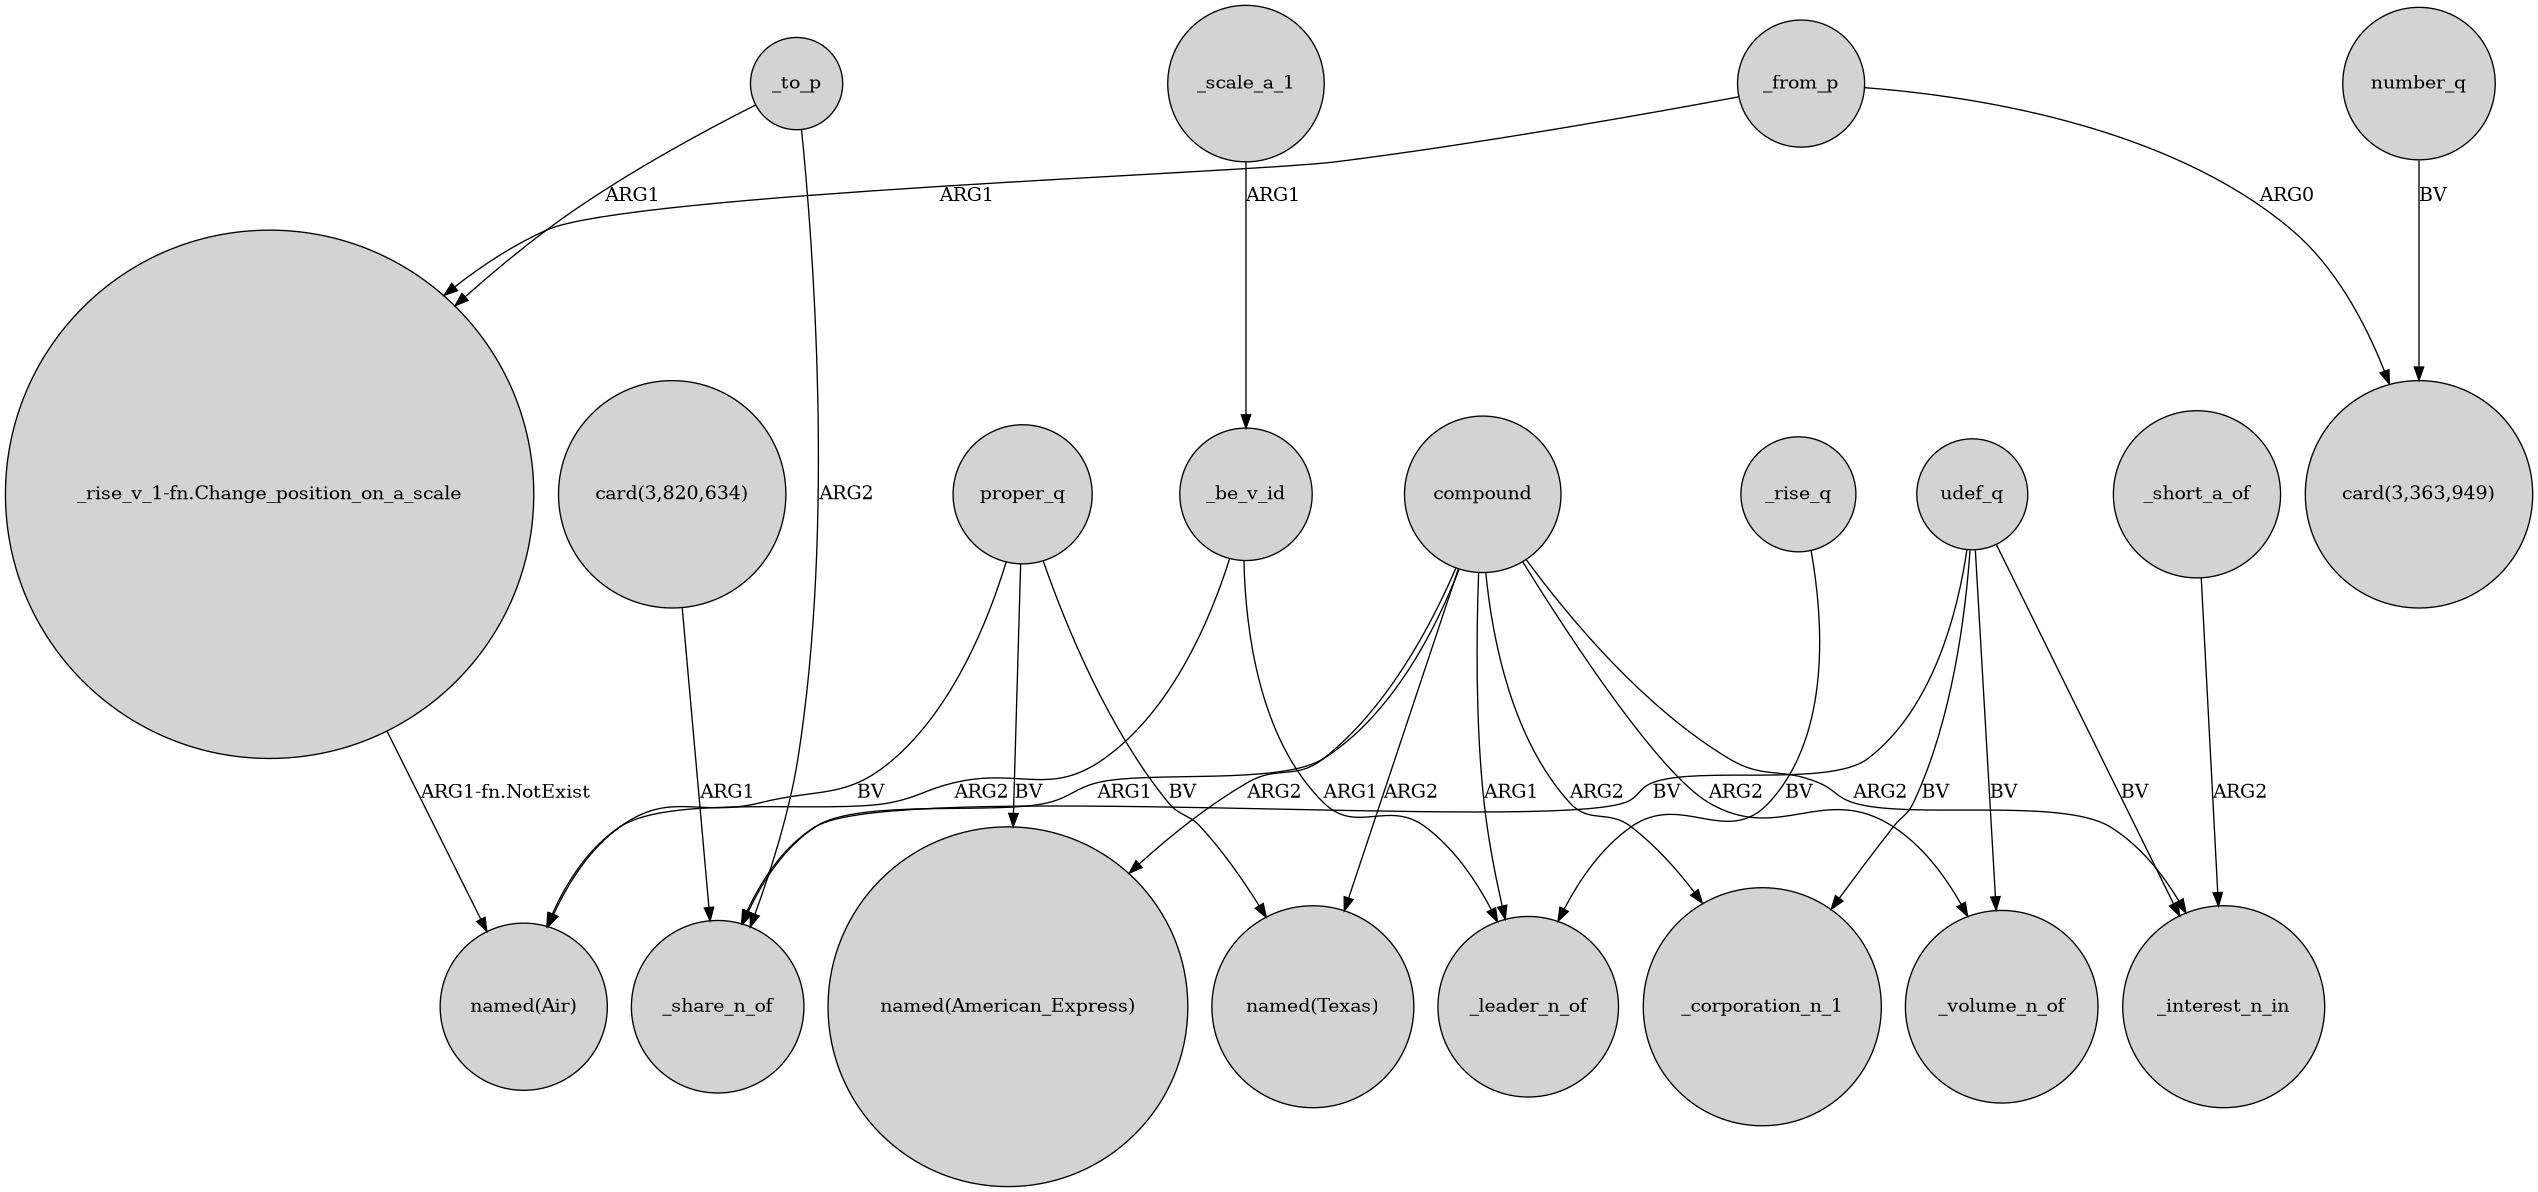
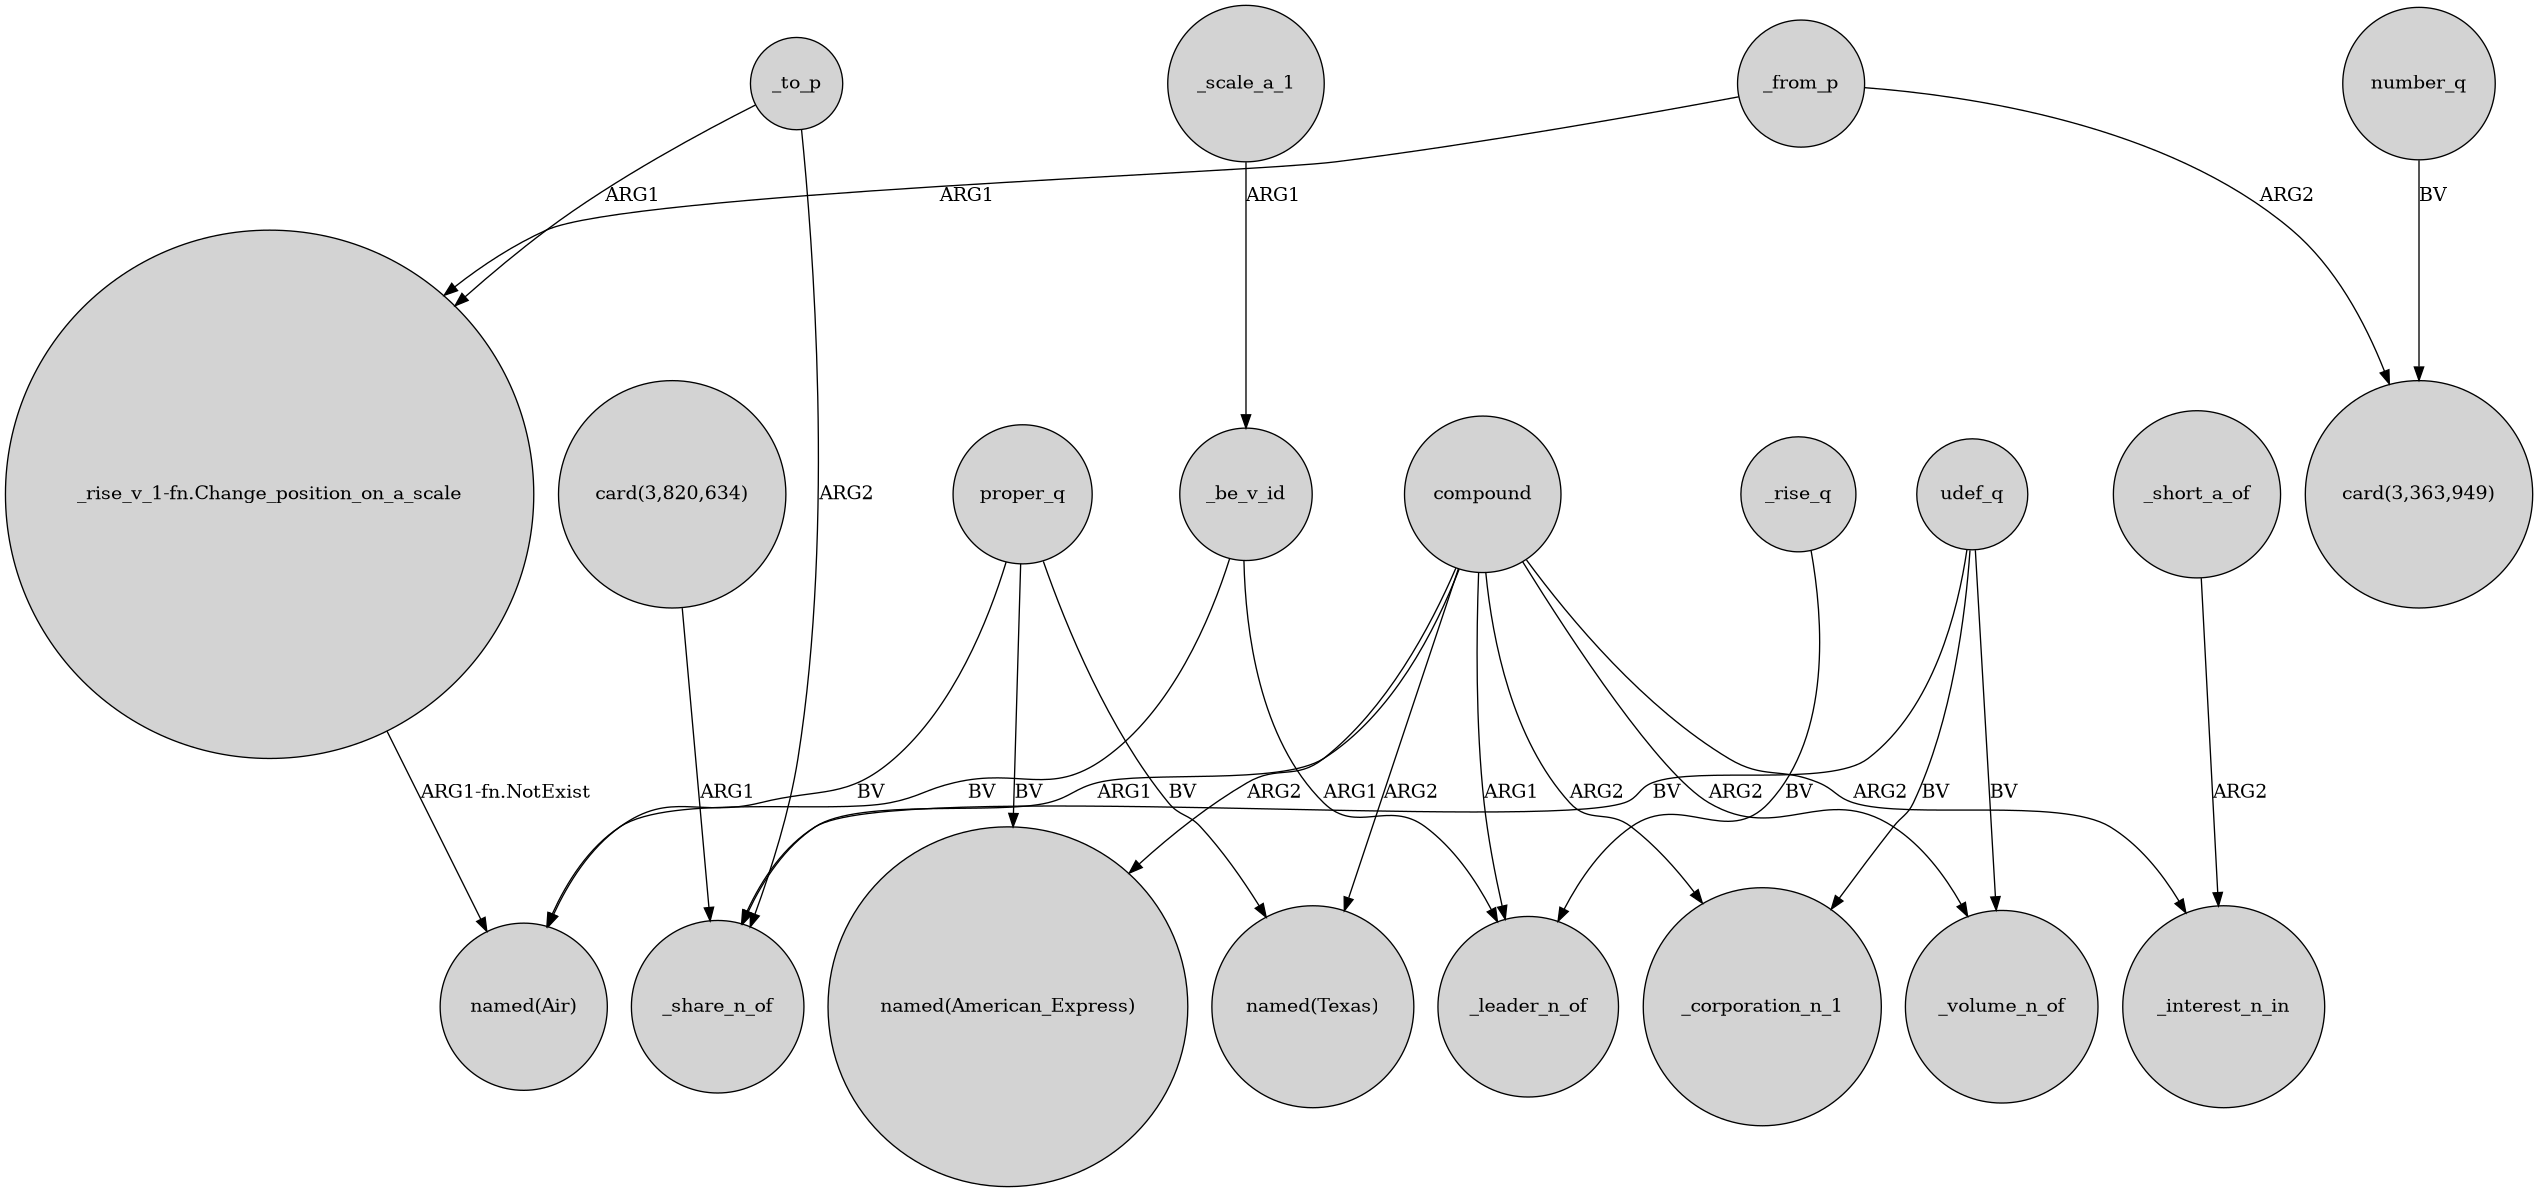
(2287, 196) -> (2287, 196)
(2085, 724) -> none
(982, 793) -> (982, 793)
